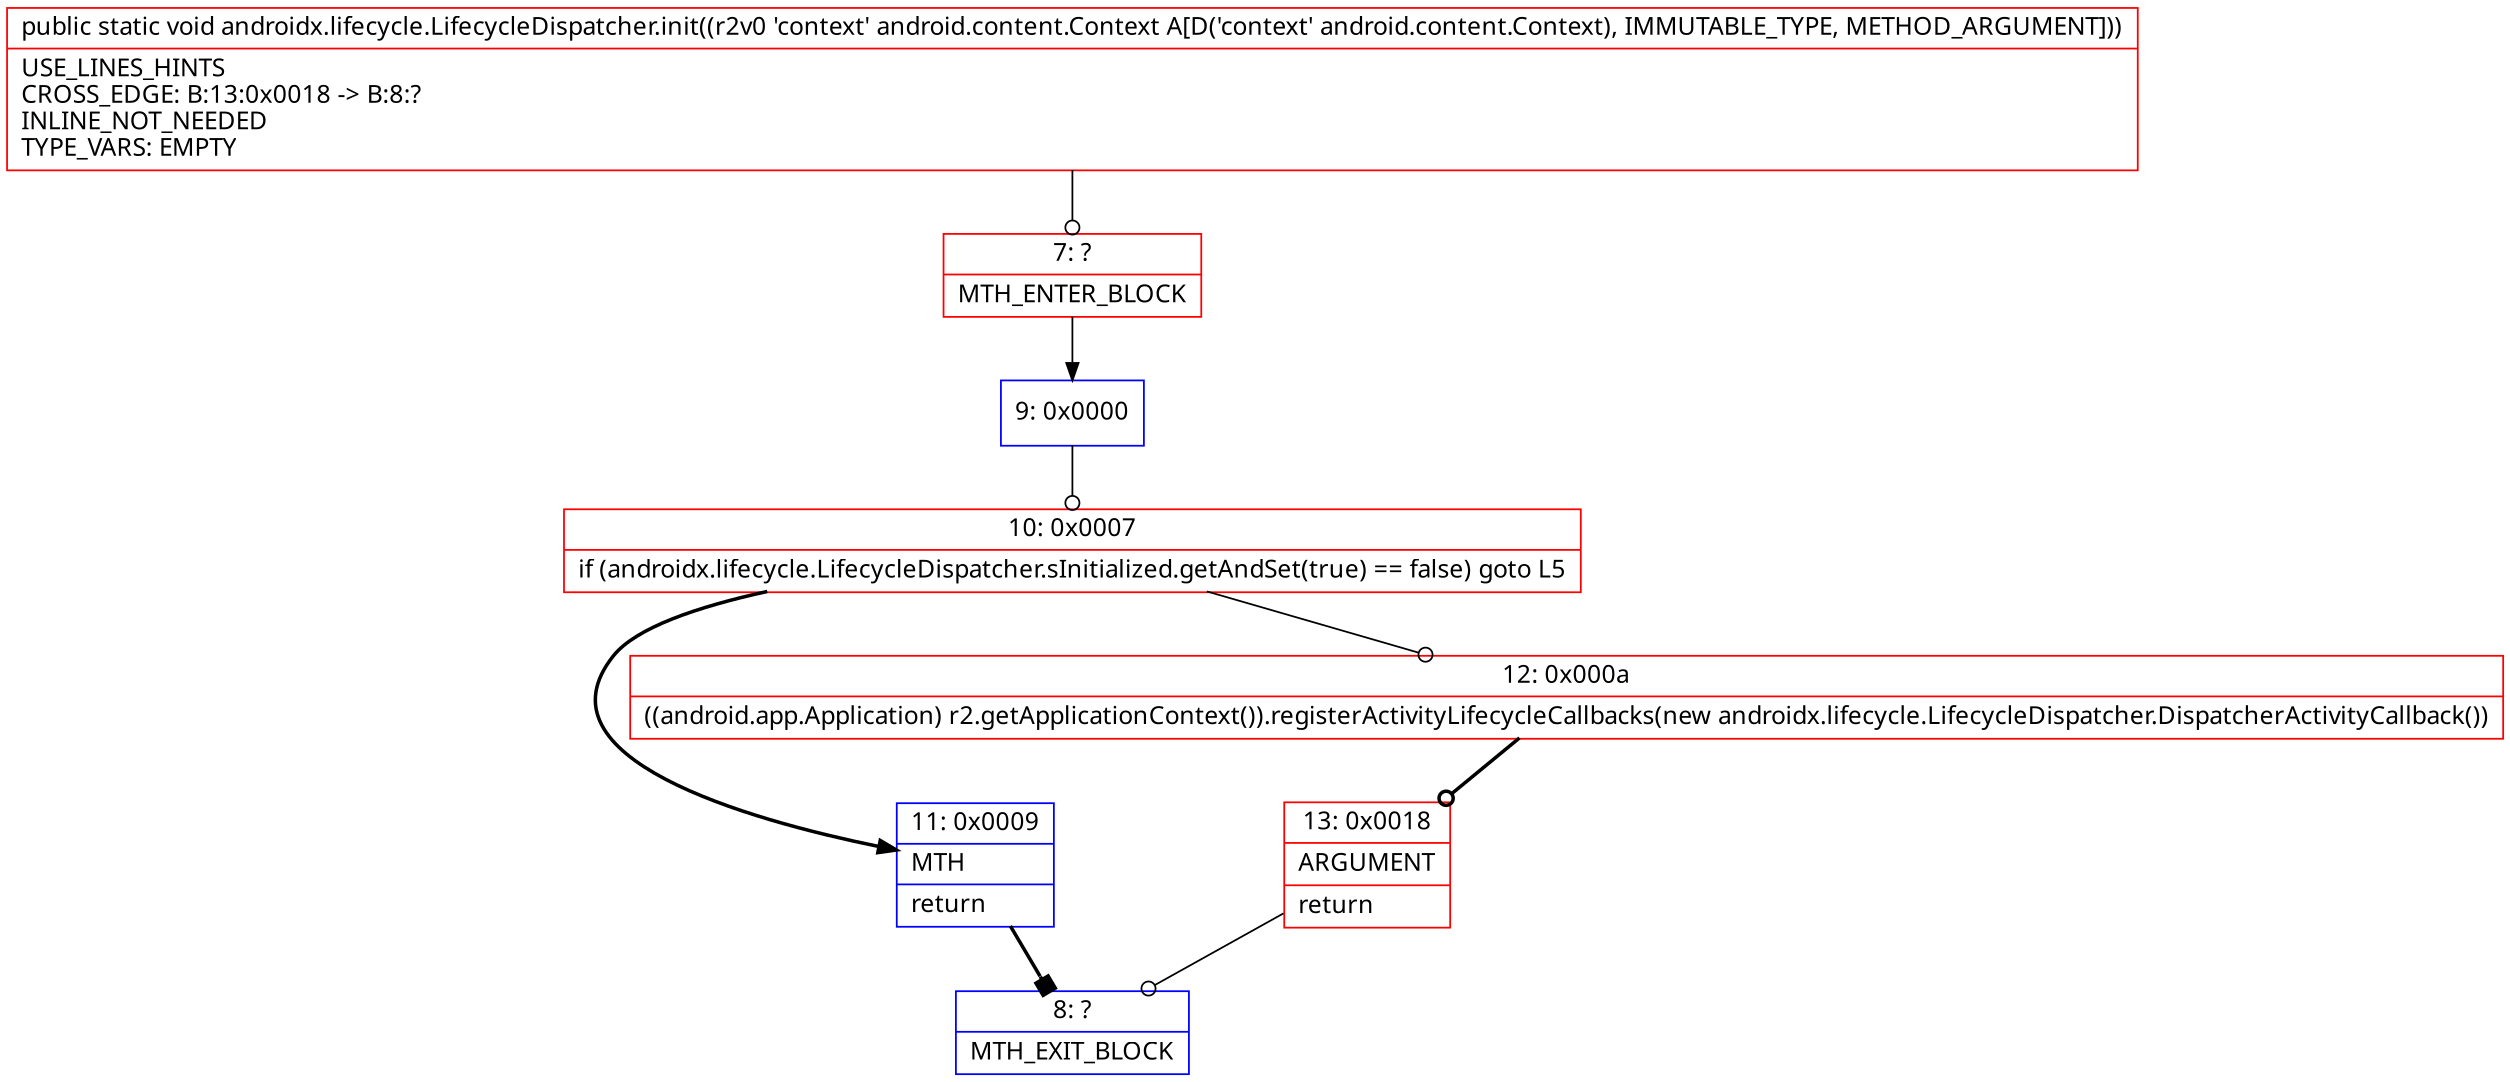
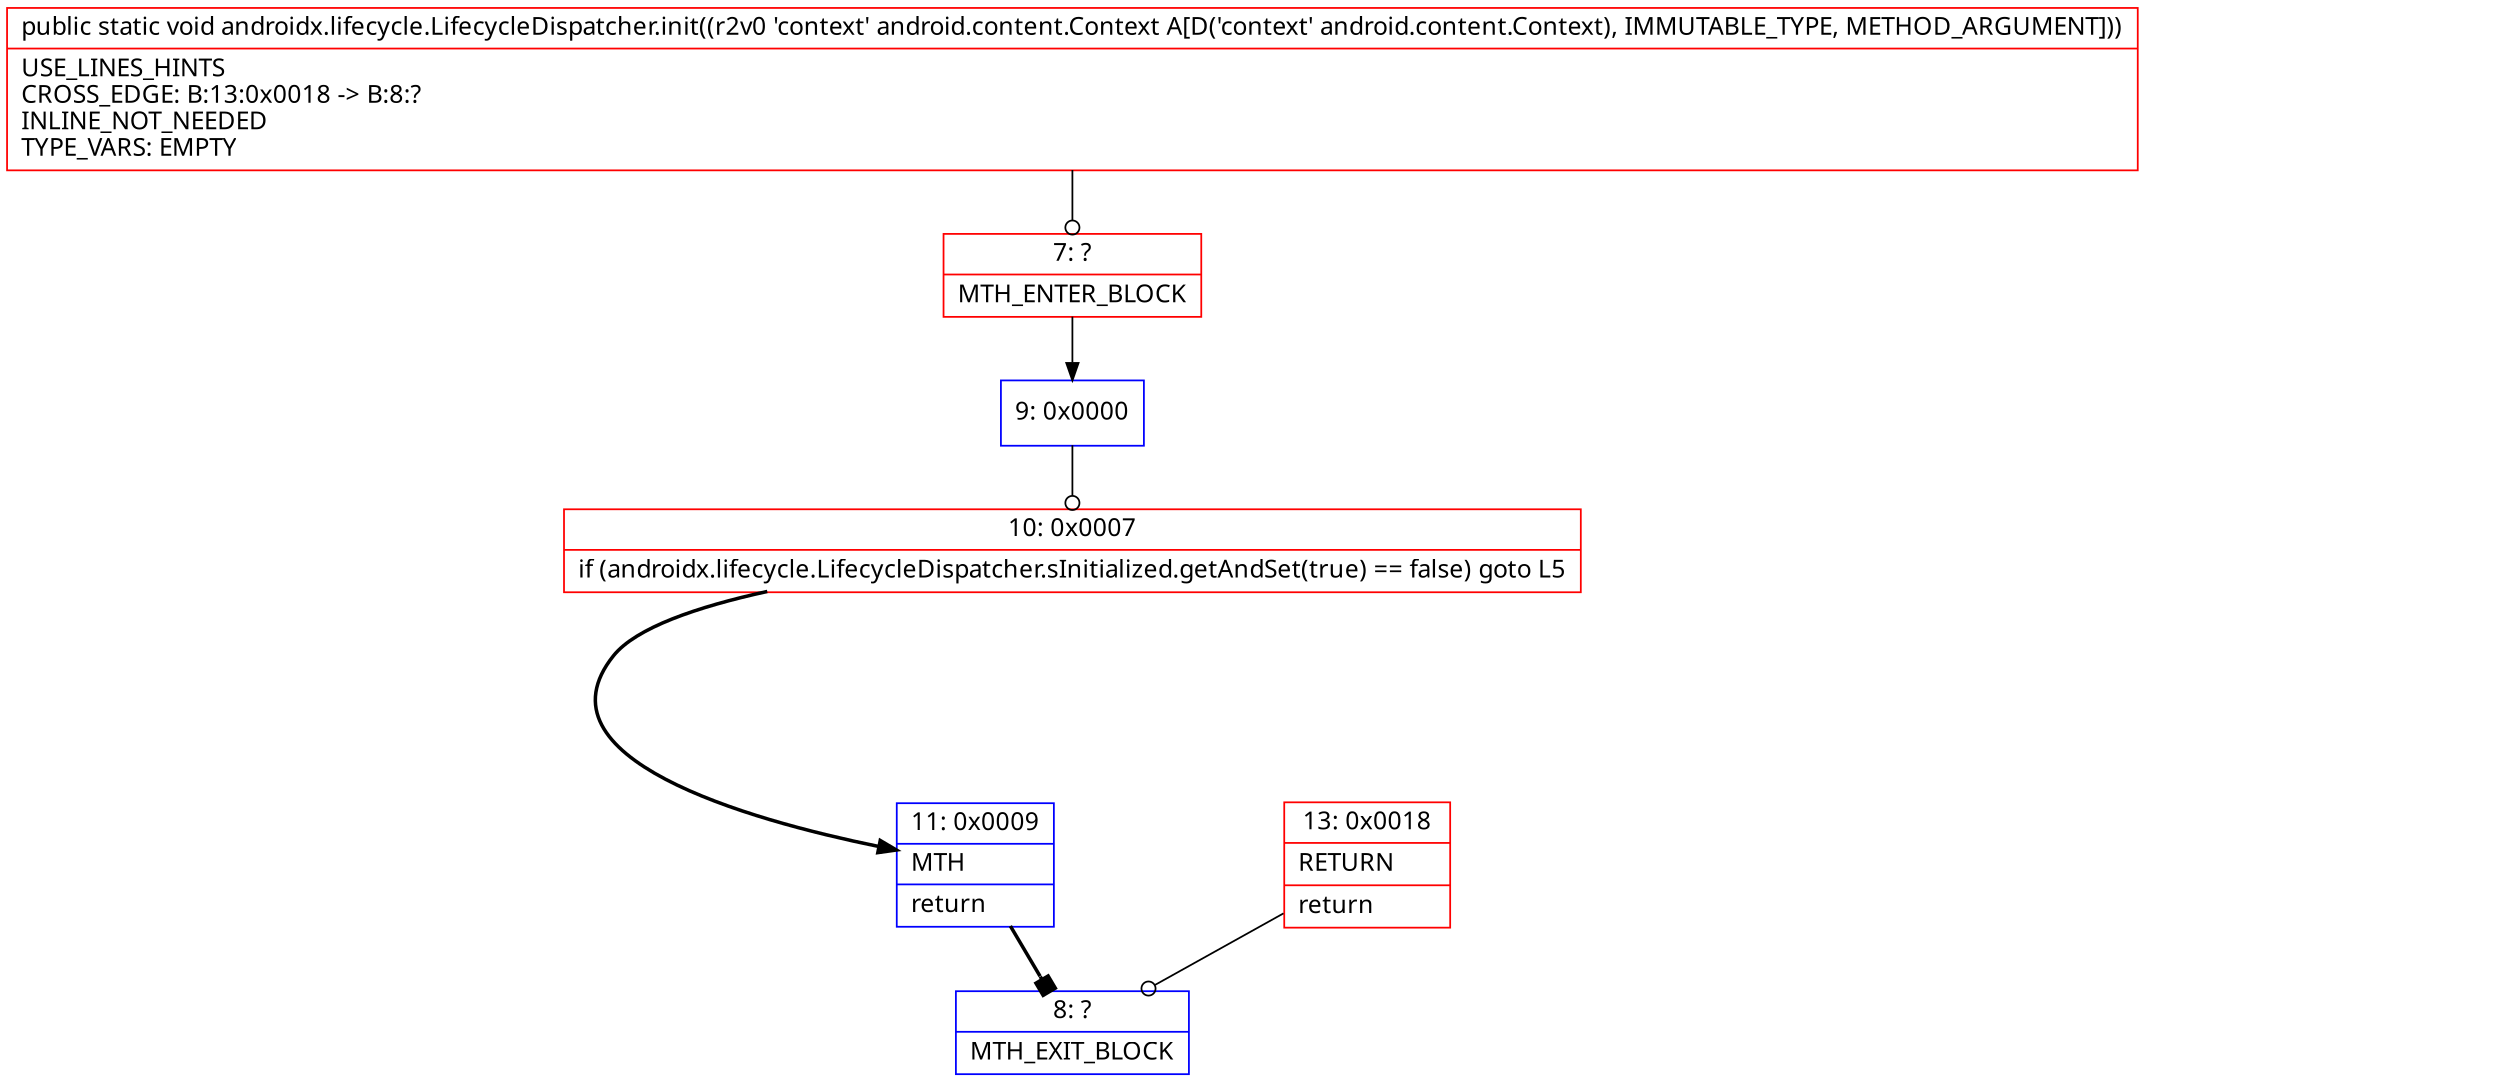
(1567, 697) -> none
(1367, 863) -> (1347, 863)
